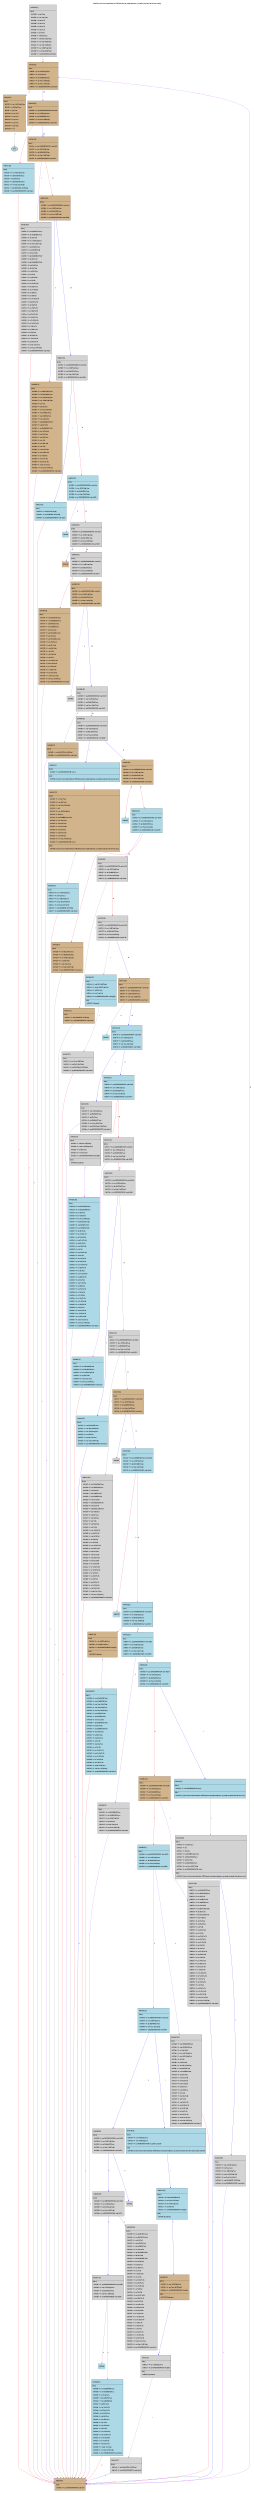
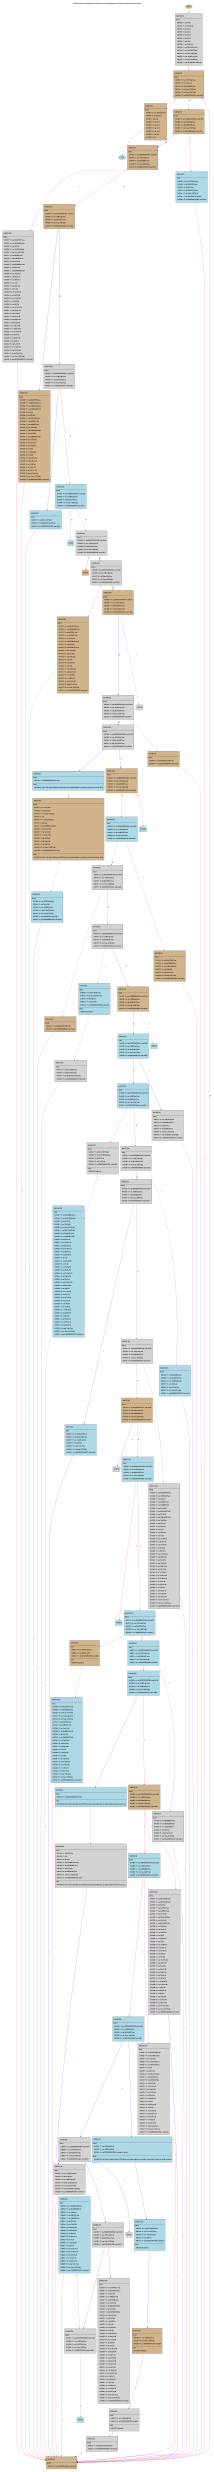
none -> (189, 7)
(108, 2339) -> (78, 2300)
